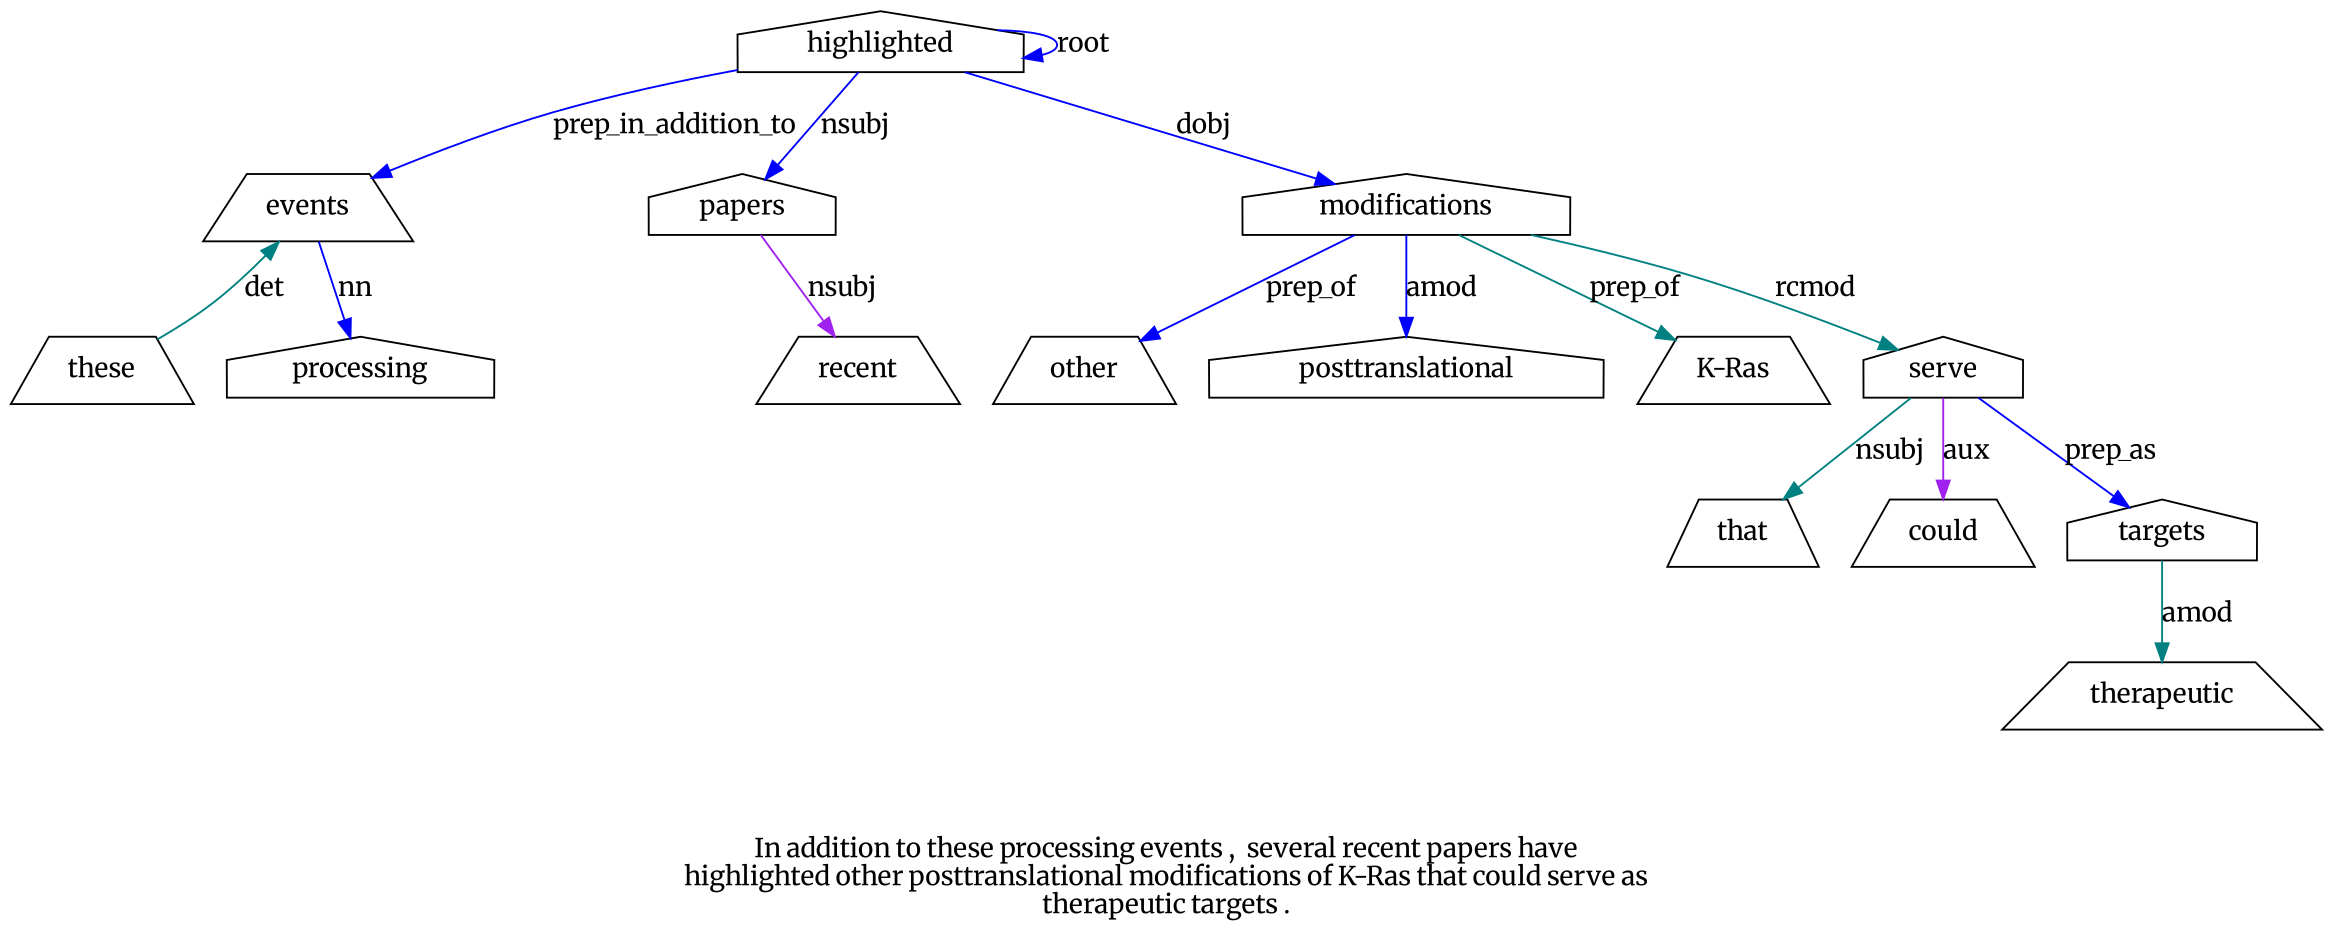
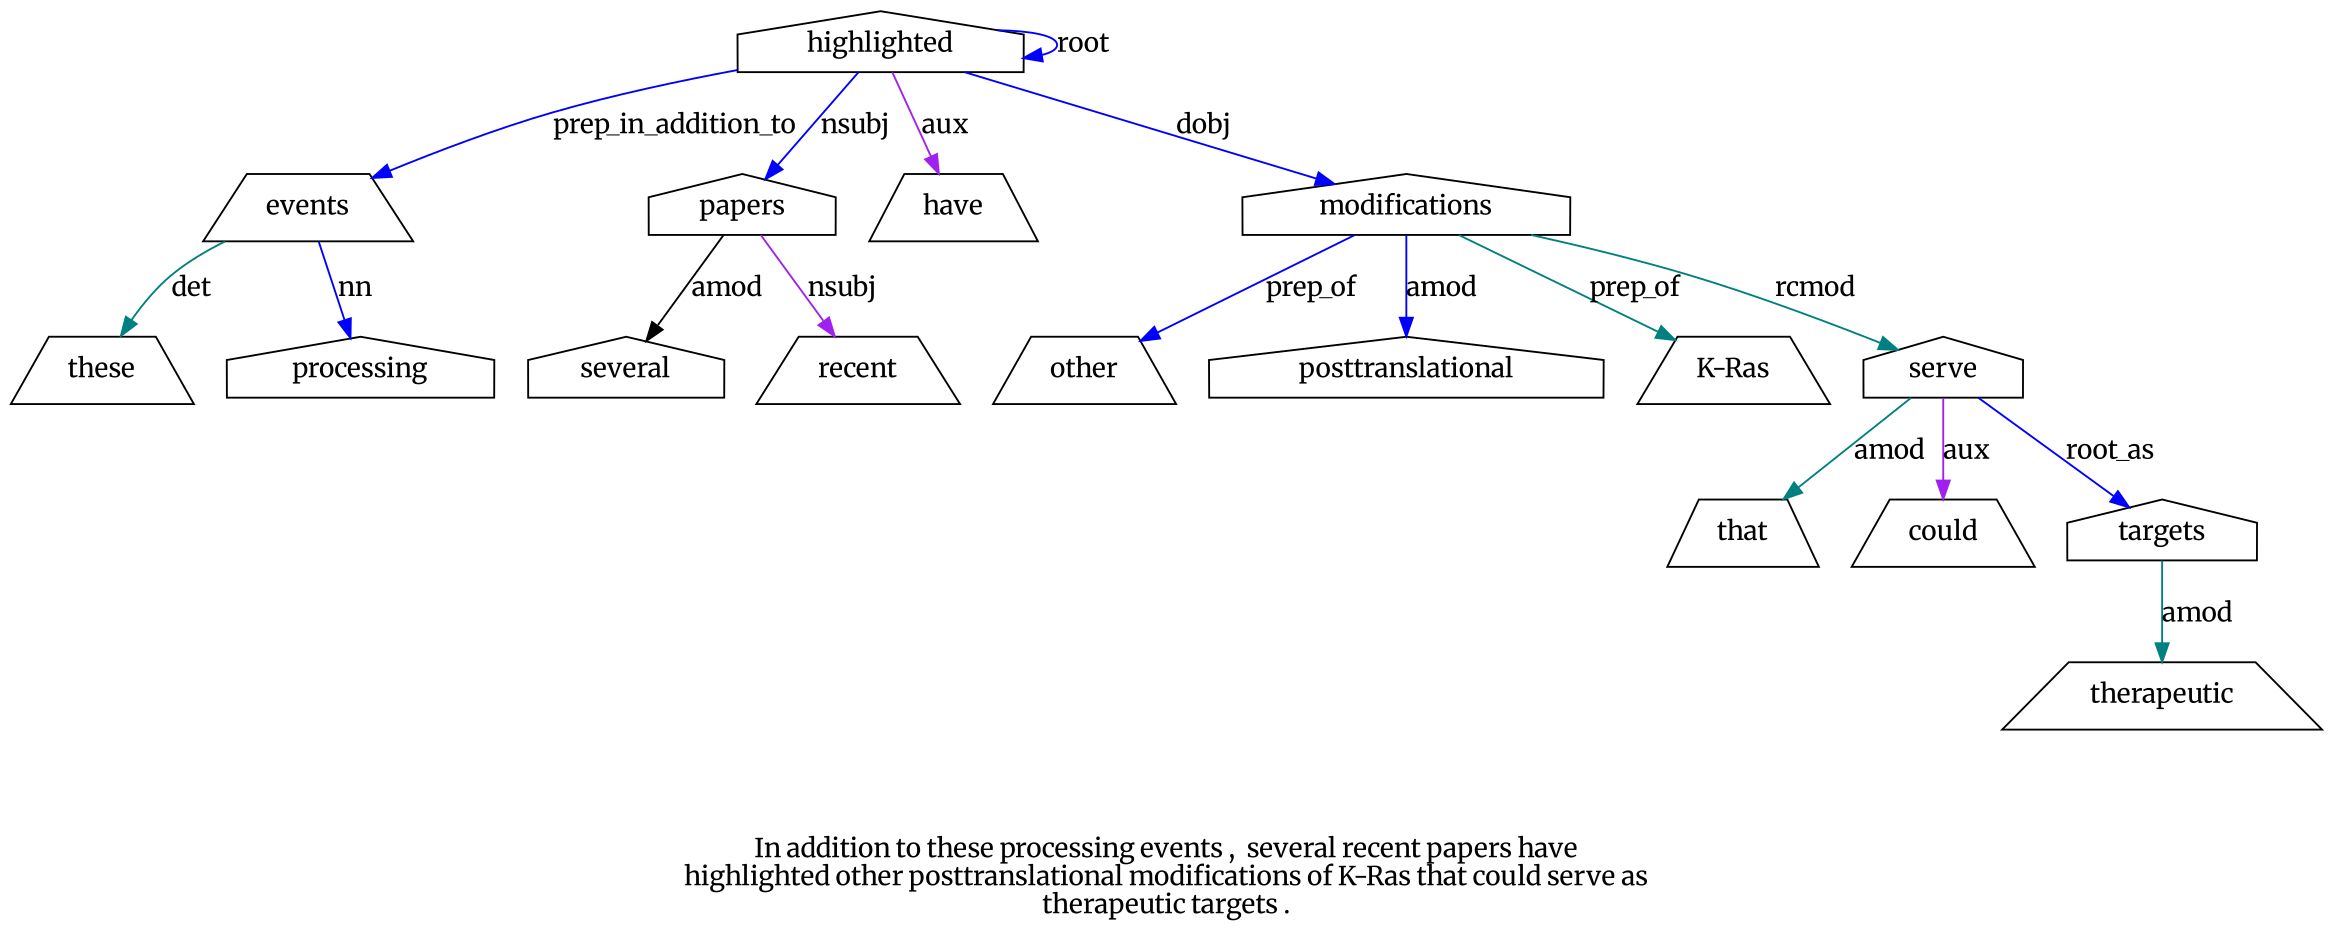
none -> (954, 208)
(215, 301) -> (173, 274)
none -> (626, 370)
(1890, 452) -> (1890, 452)
(2111, 452) -> (2111, 452)
